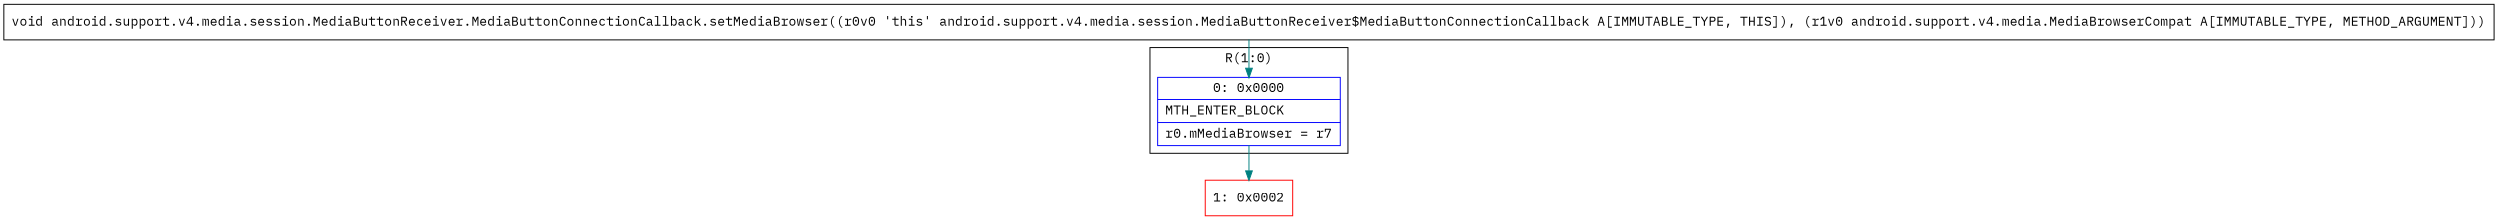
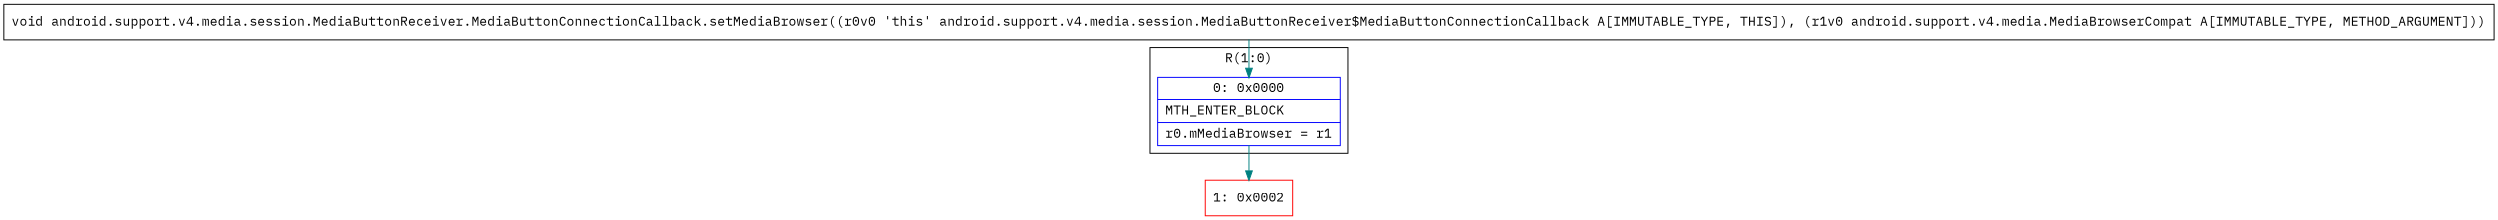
(1249, 134) -> (1249, 134)
